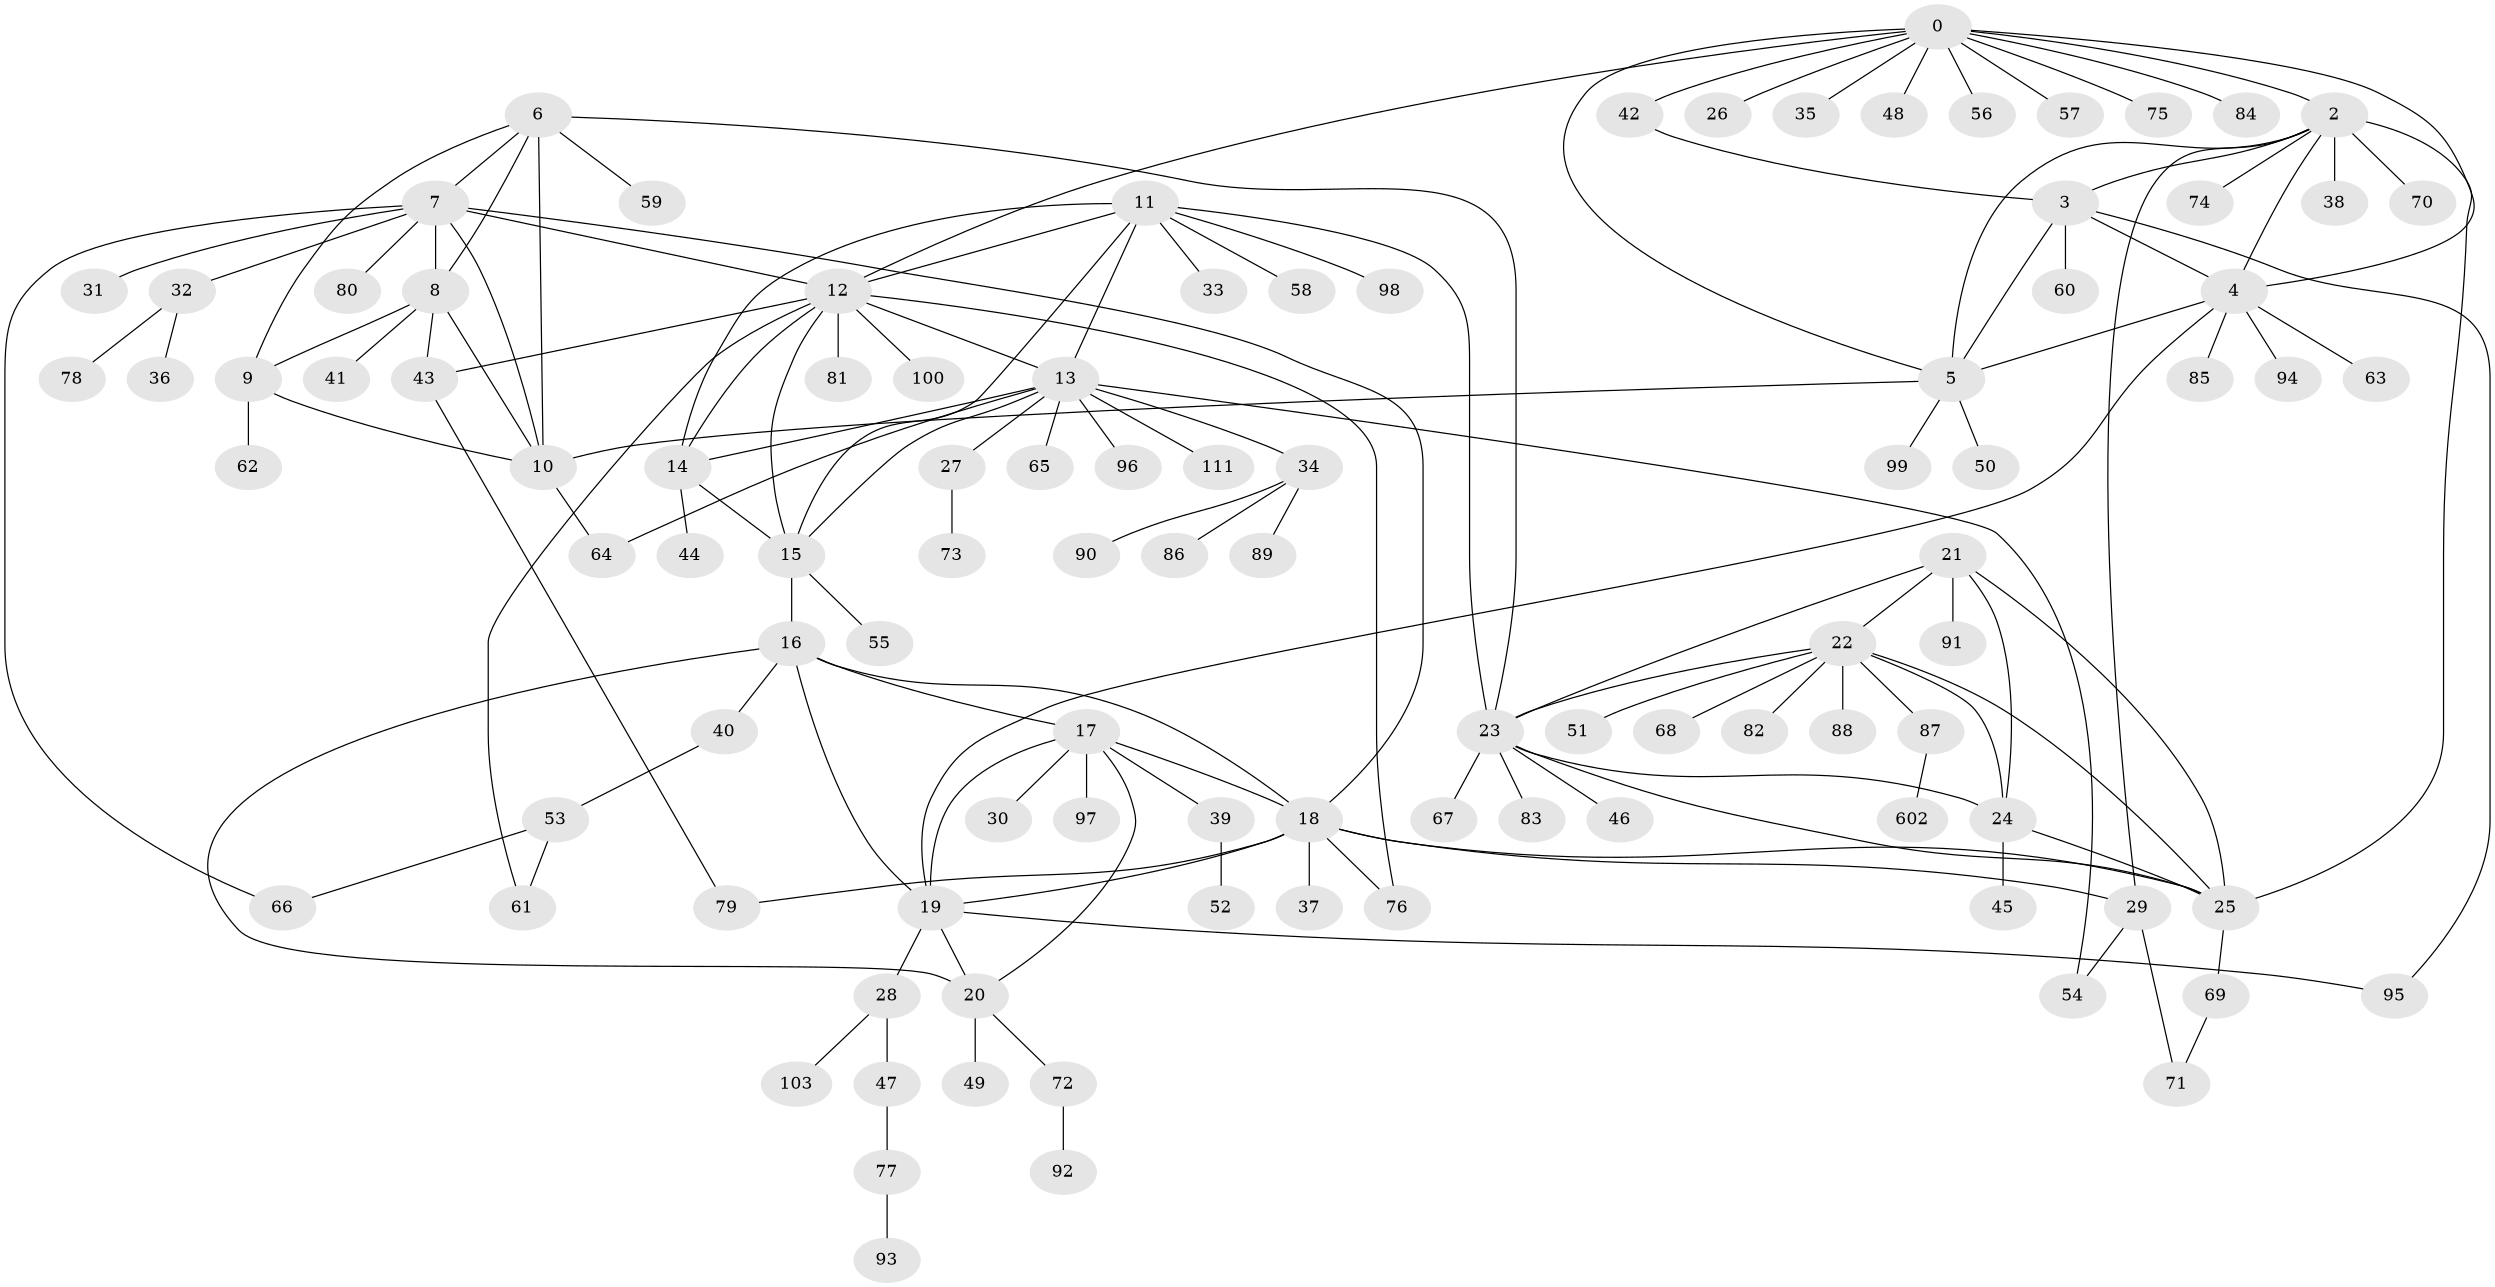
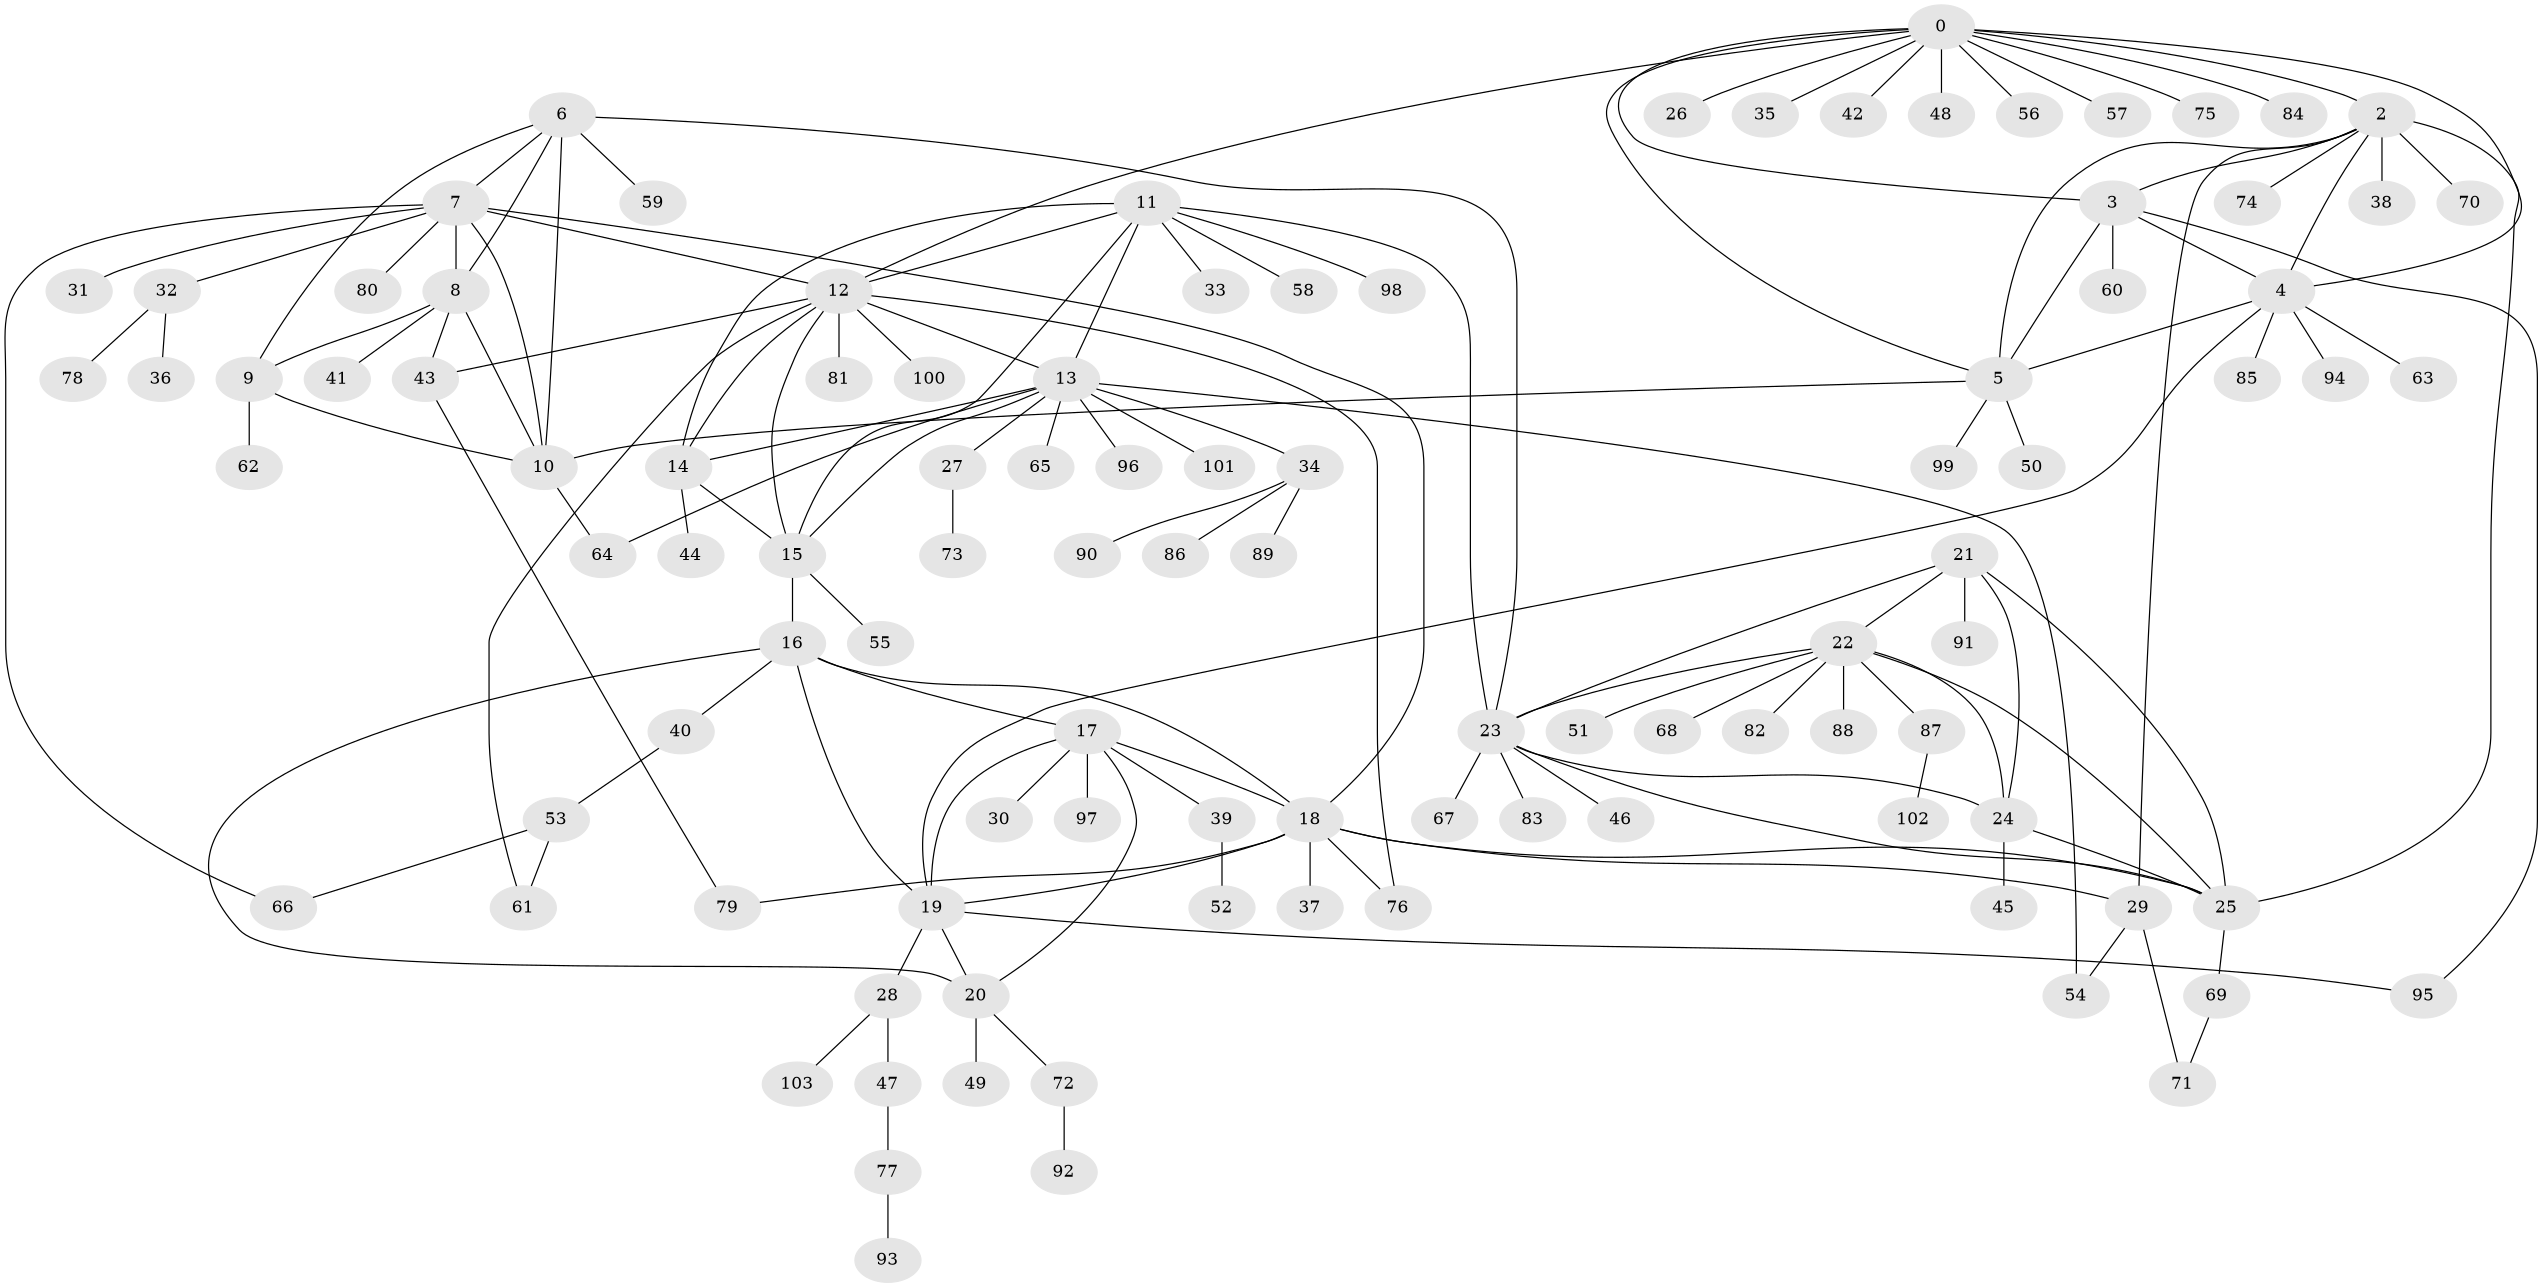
(1842, 176) -> (1682, 156)
(1219, 467) -> (1220, 467)
(1913, 820) -> (1913, 820)
